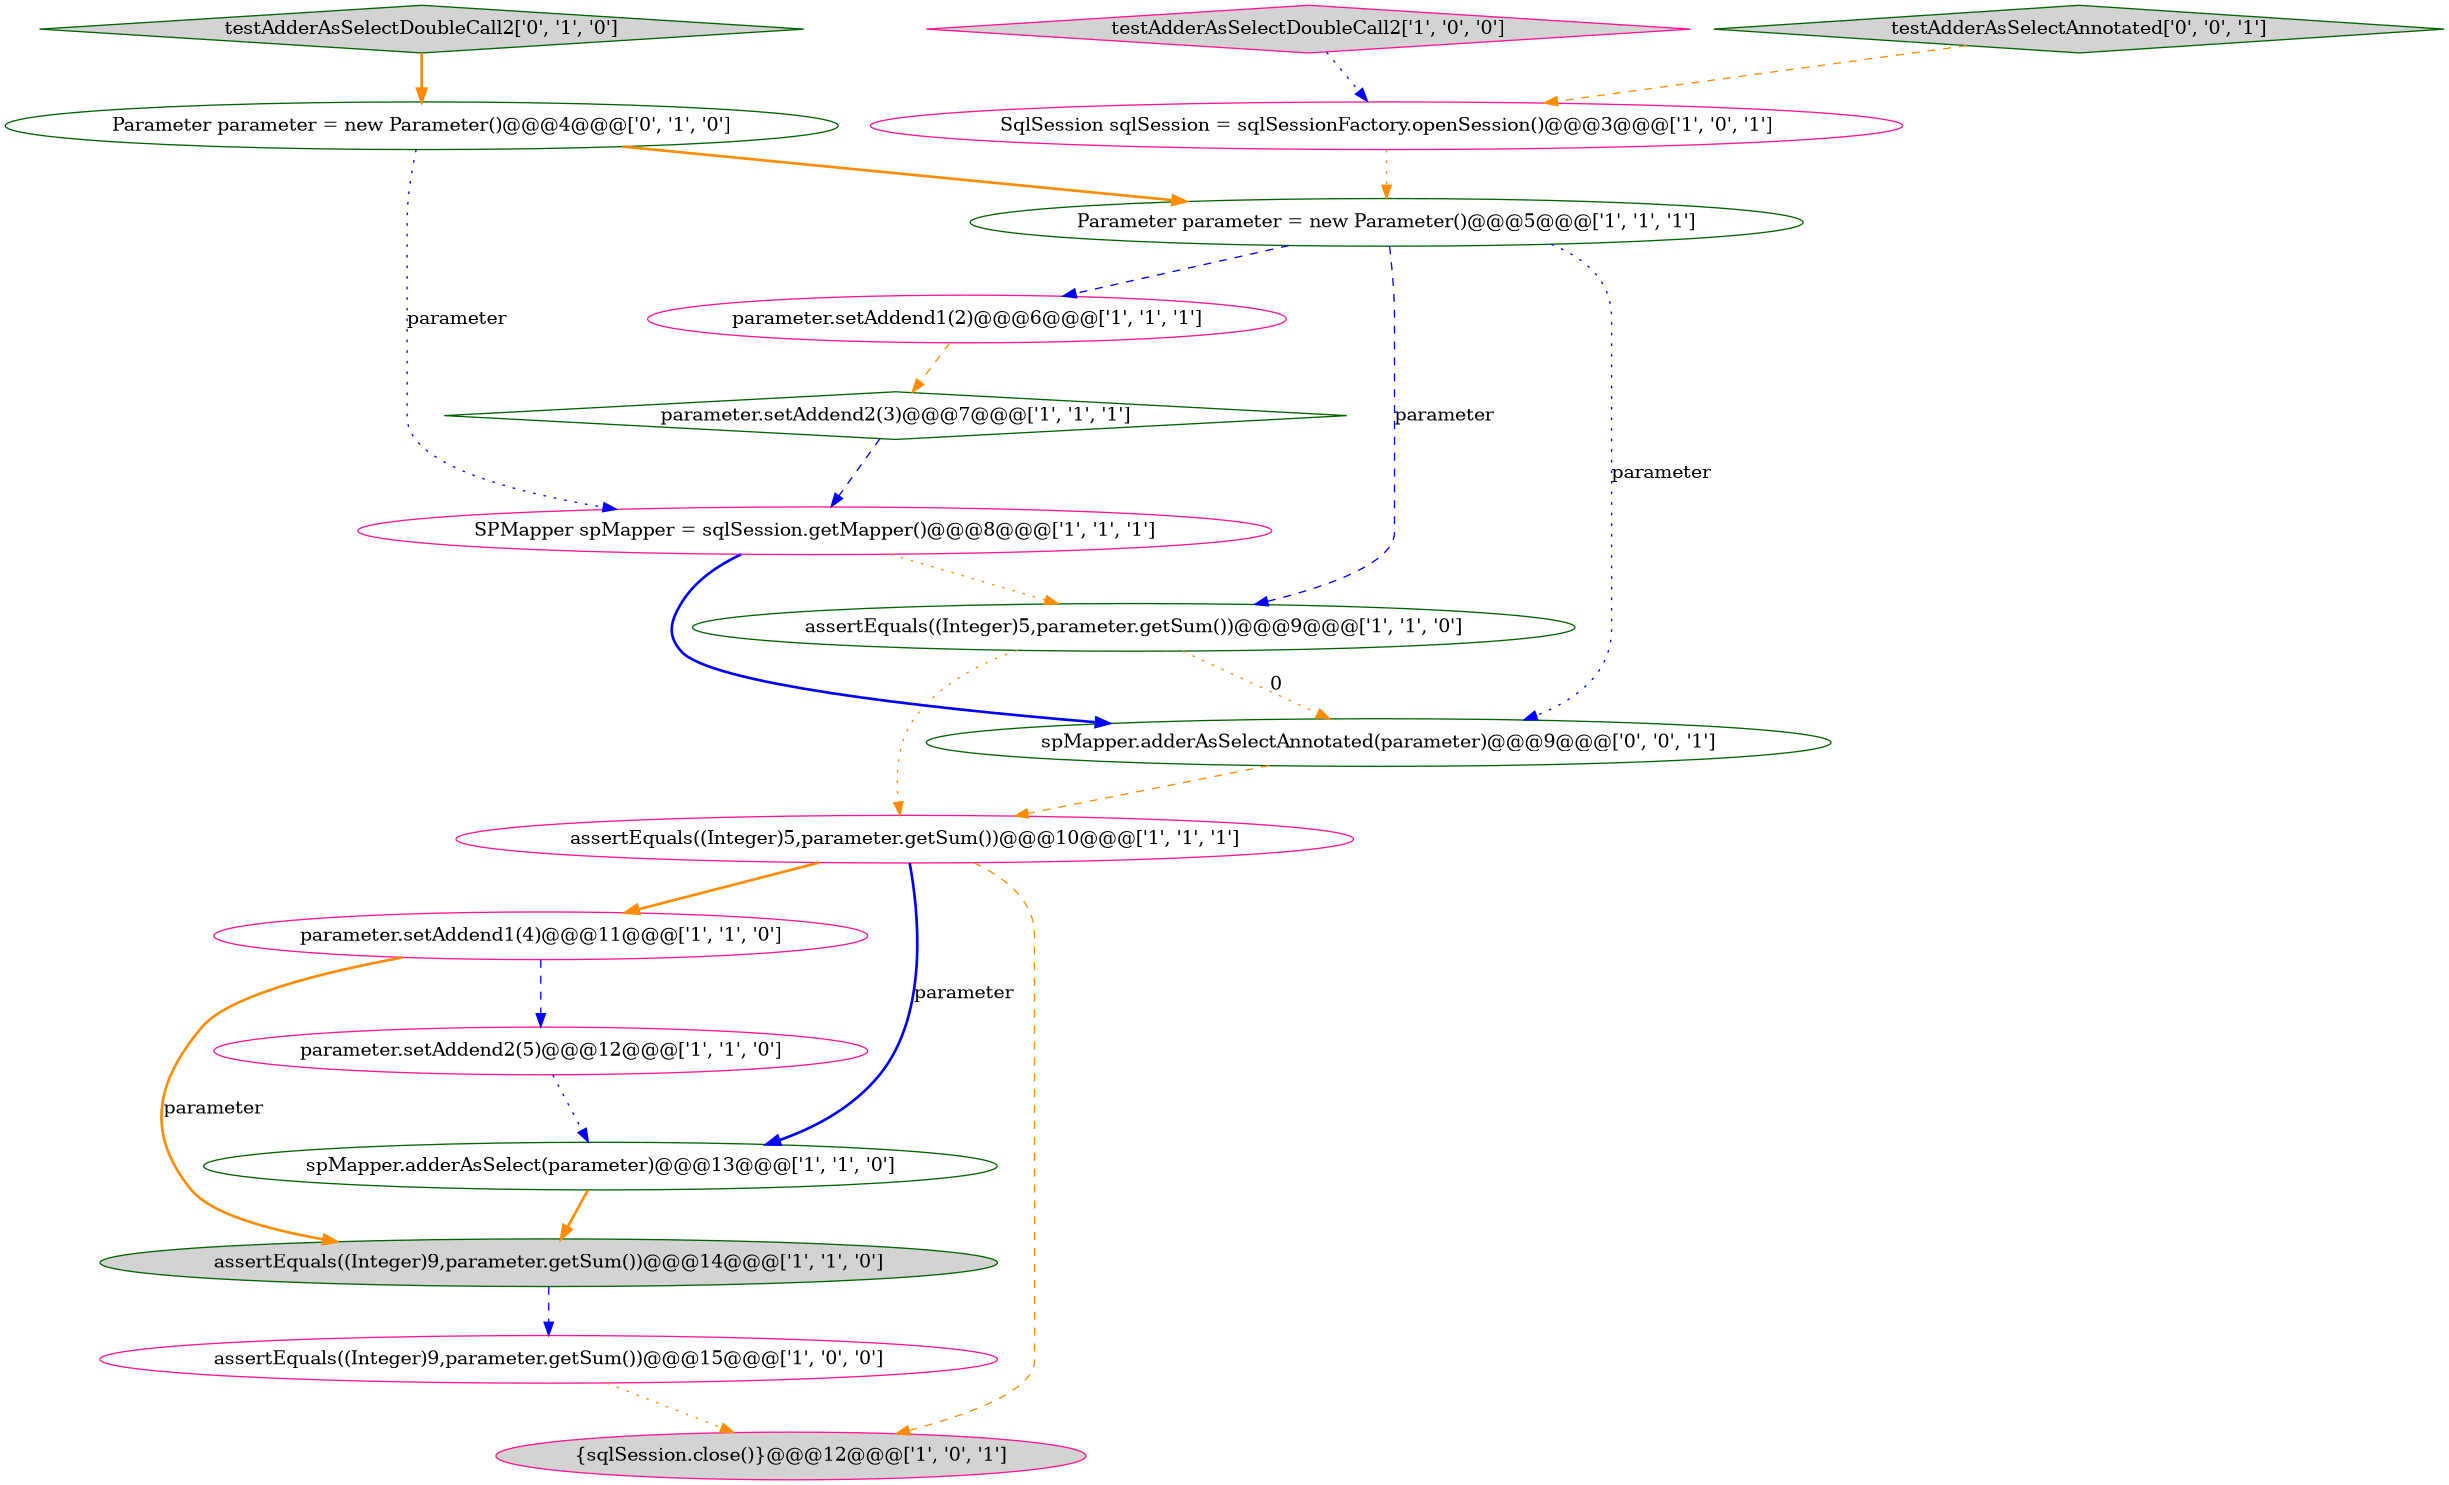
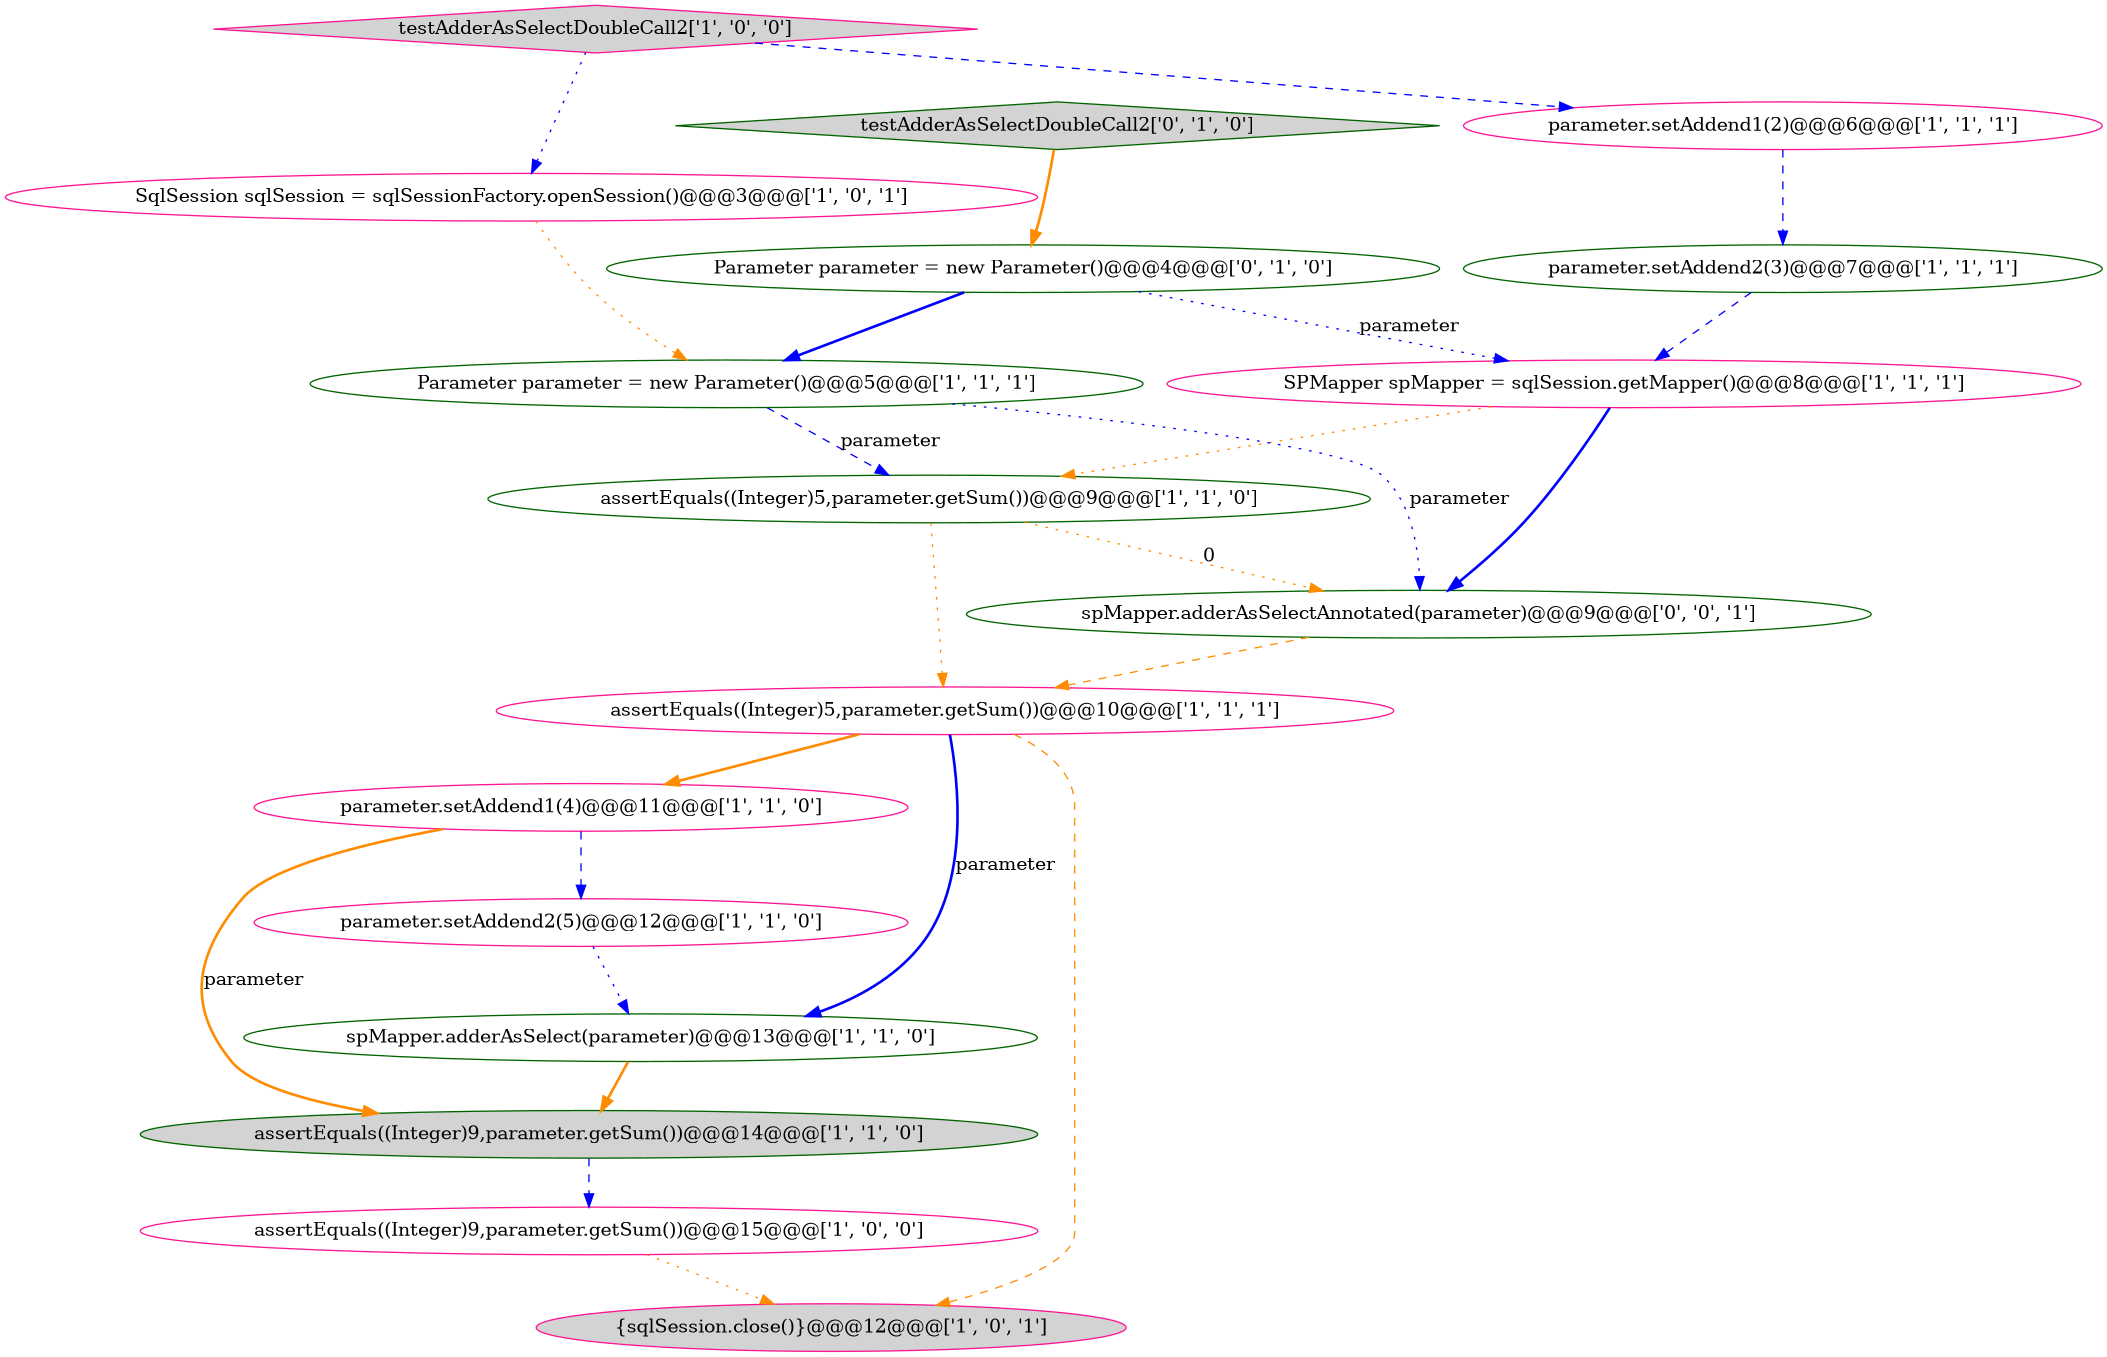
(2079, 29) -> none
(898, 173) -> (881, 324)
(1182, 269) -> (1157, 75)
(935, 362) -> (1783, 190)
(896, 416) -> (1783, 269)
